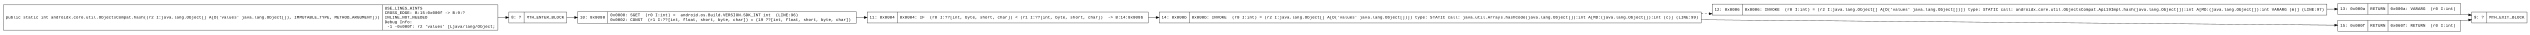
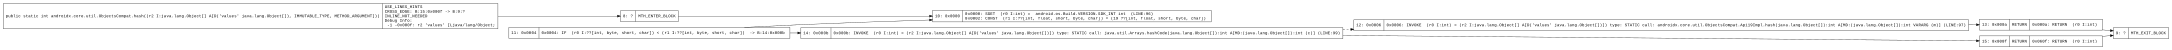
(2424, 9) -> (2066, 24)
(860, 17) -> (837, 23)
